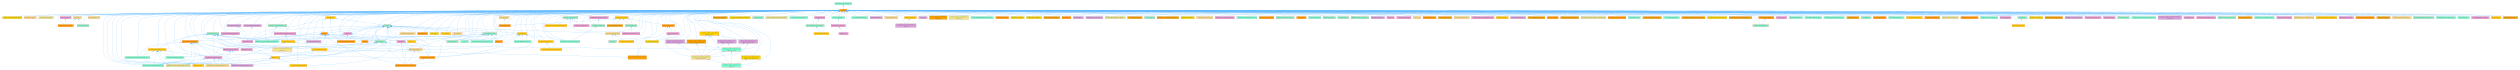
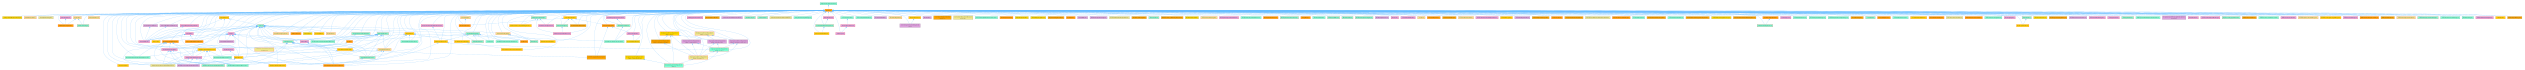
none -> (695, 18)
(740, 18) -> (732, 18)
none -> (763, 18)
(324, 34) -> (231, 34)
none -> (705, 34)
(427, 58) -> (368, 58)
(217, 65) -> (213, 65)
